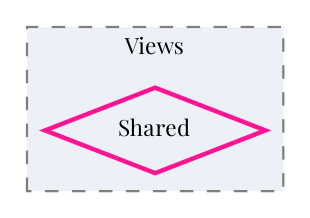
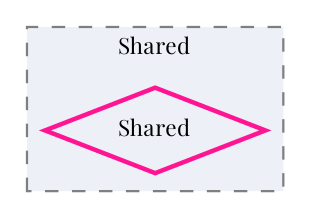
(155, 48) -> (155, 48)
